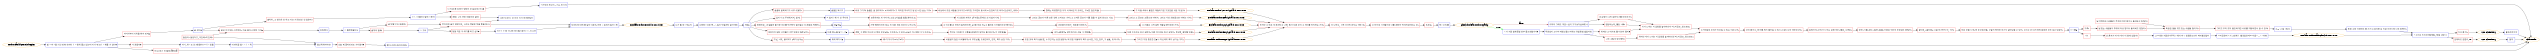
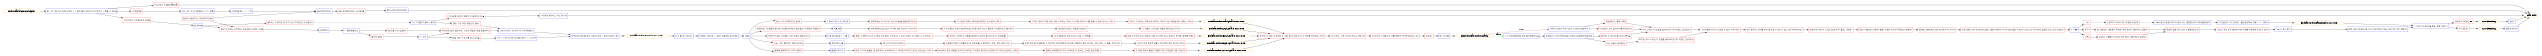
(1521, 24) -> (1521, 29)
(530, 25) -> (551, 33)
(1498, 27) -> (1499, 35)
none -> (2087, 30)
